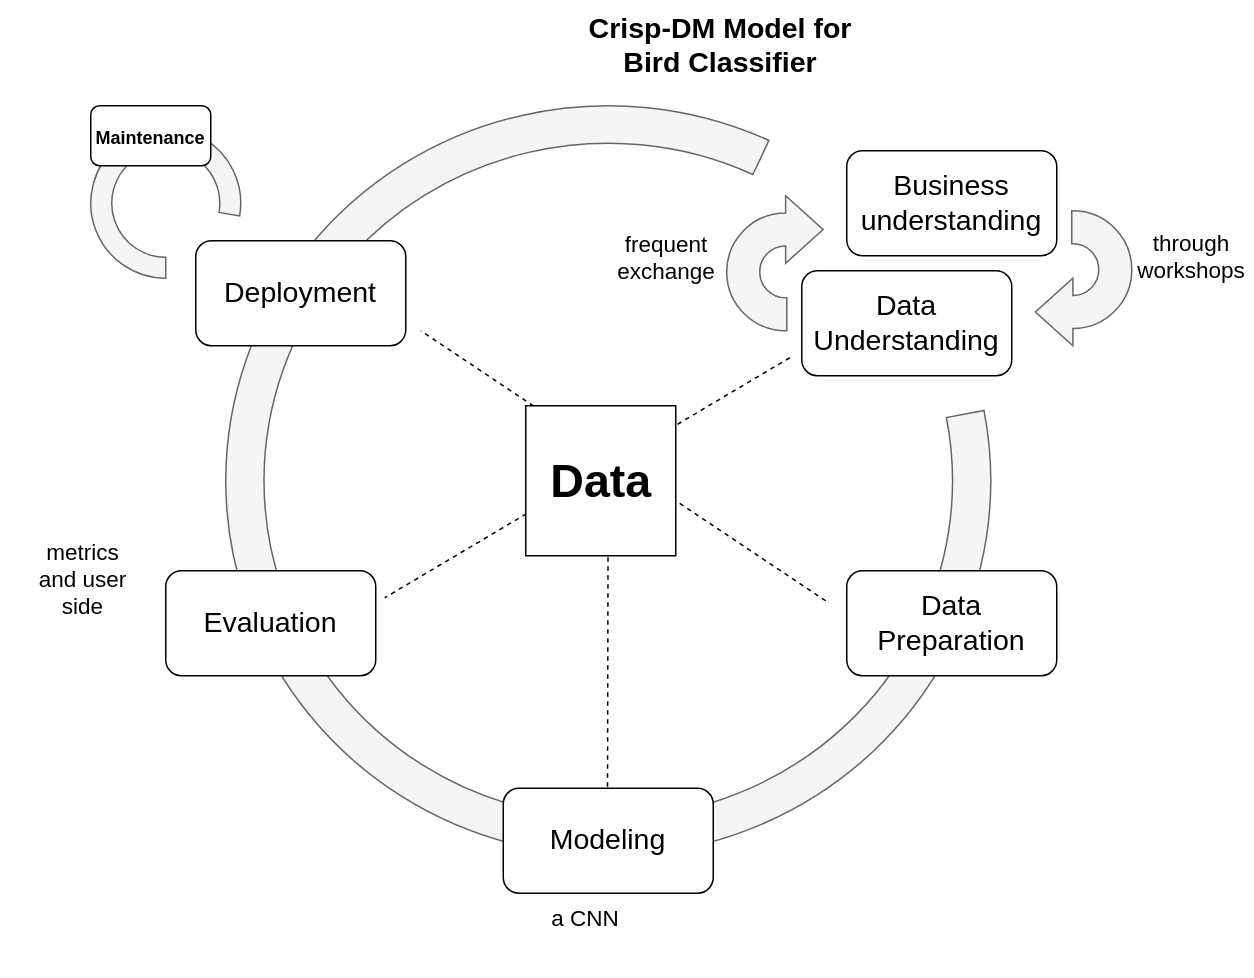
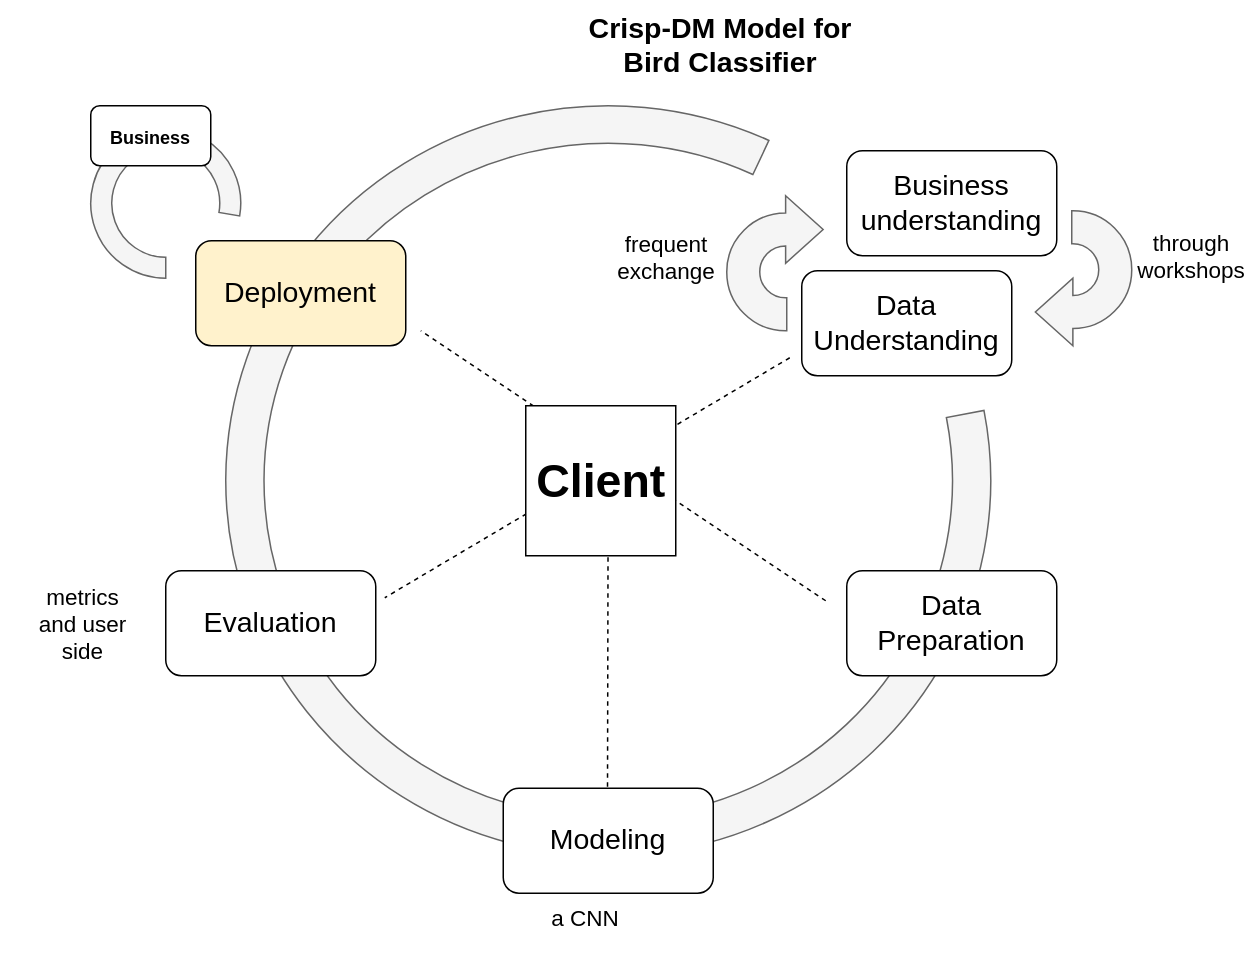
(151, 136) -> (151, 136)
(301, 293) -> (301, 293)
(602, 481) -> (602, 481)
(83, 578) -> (83, 623)
